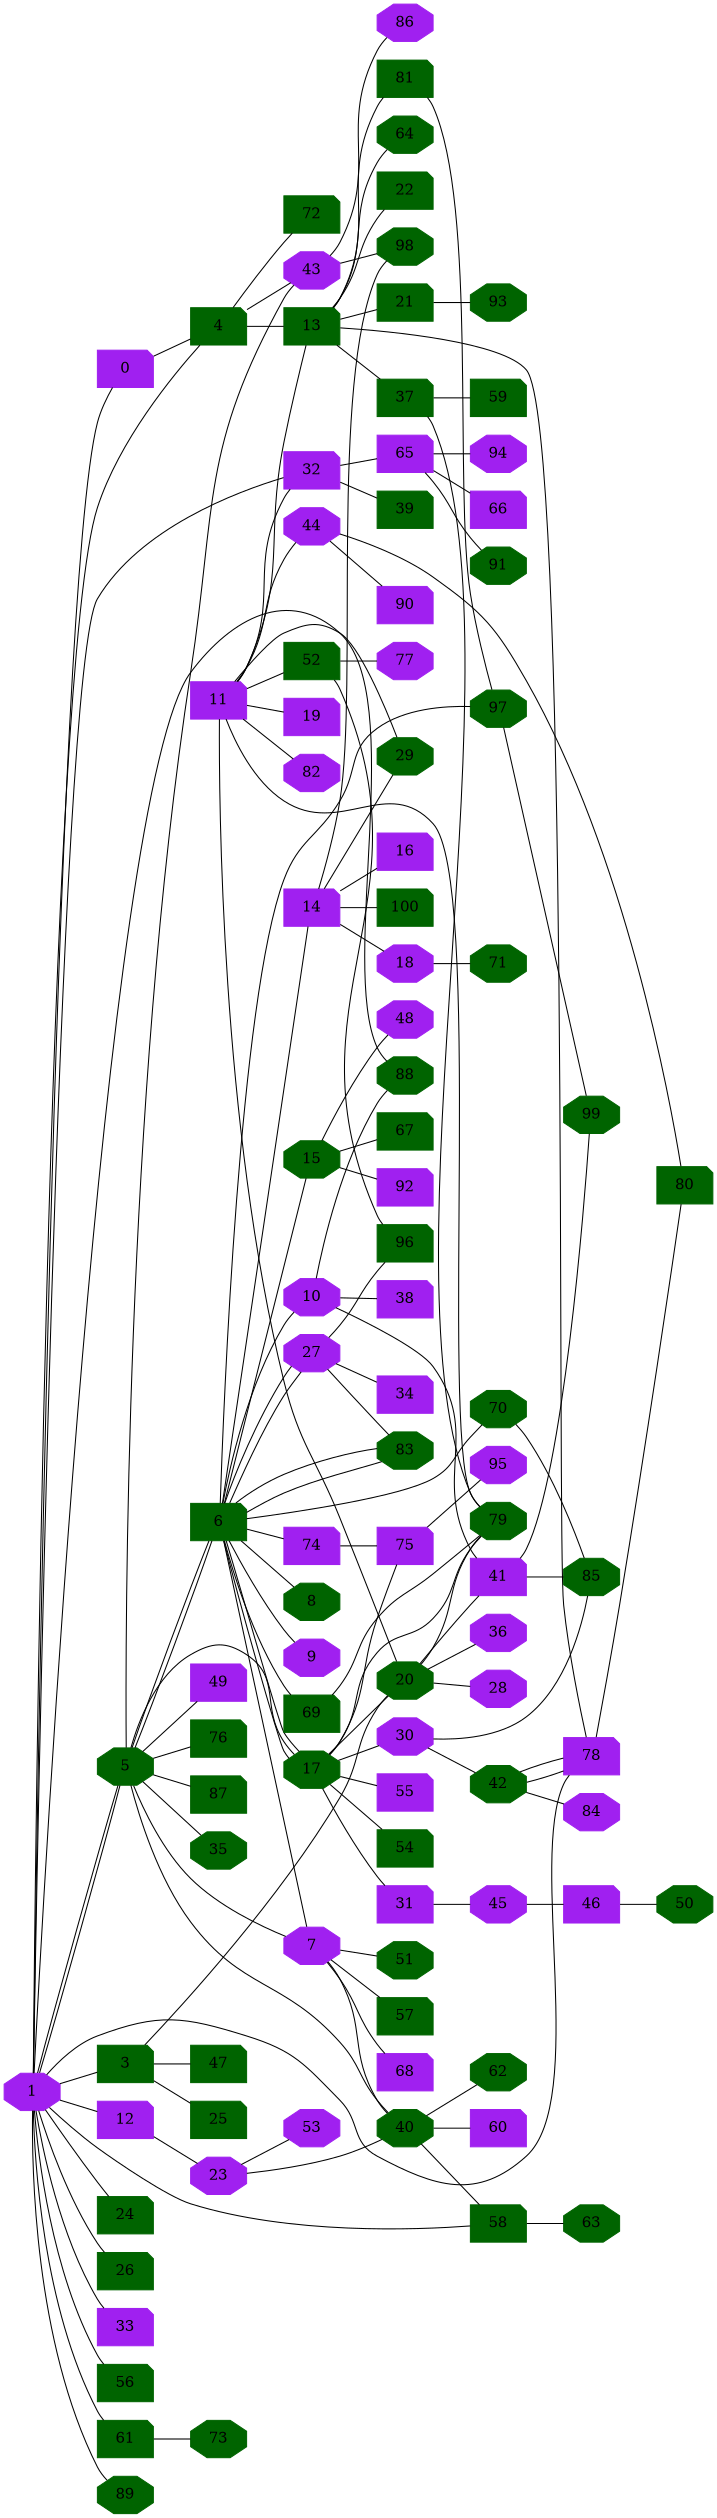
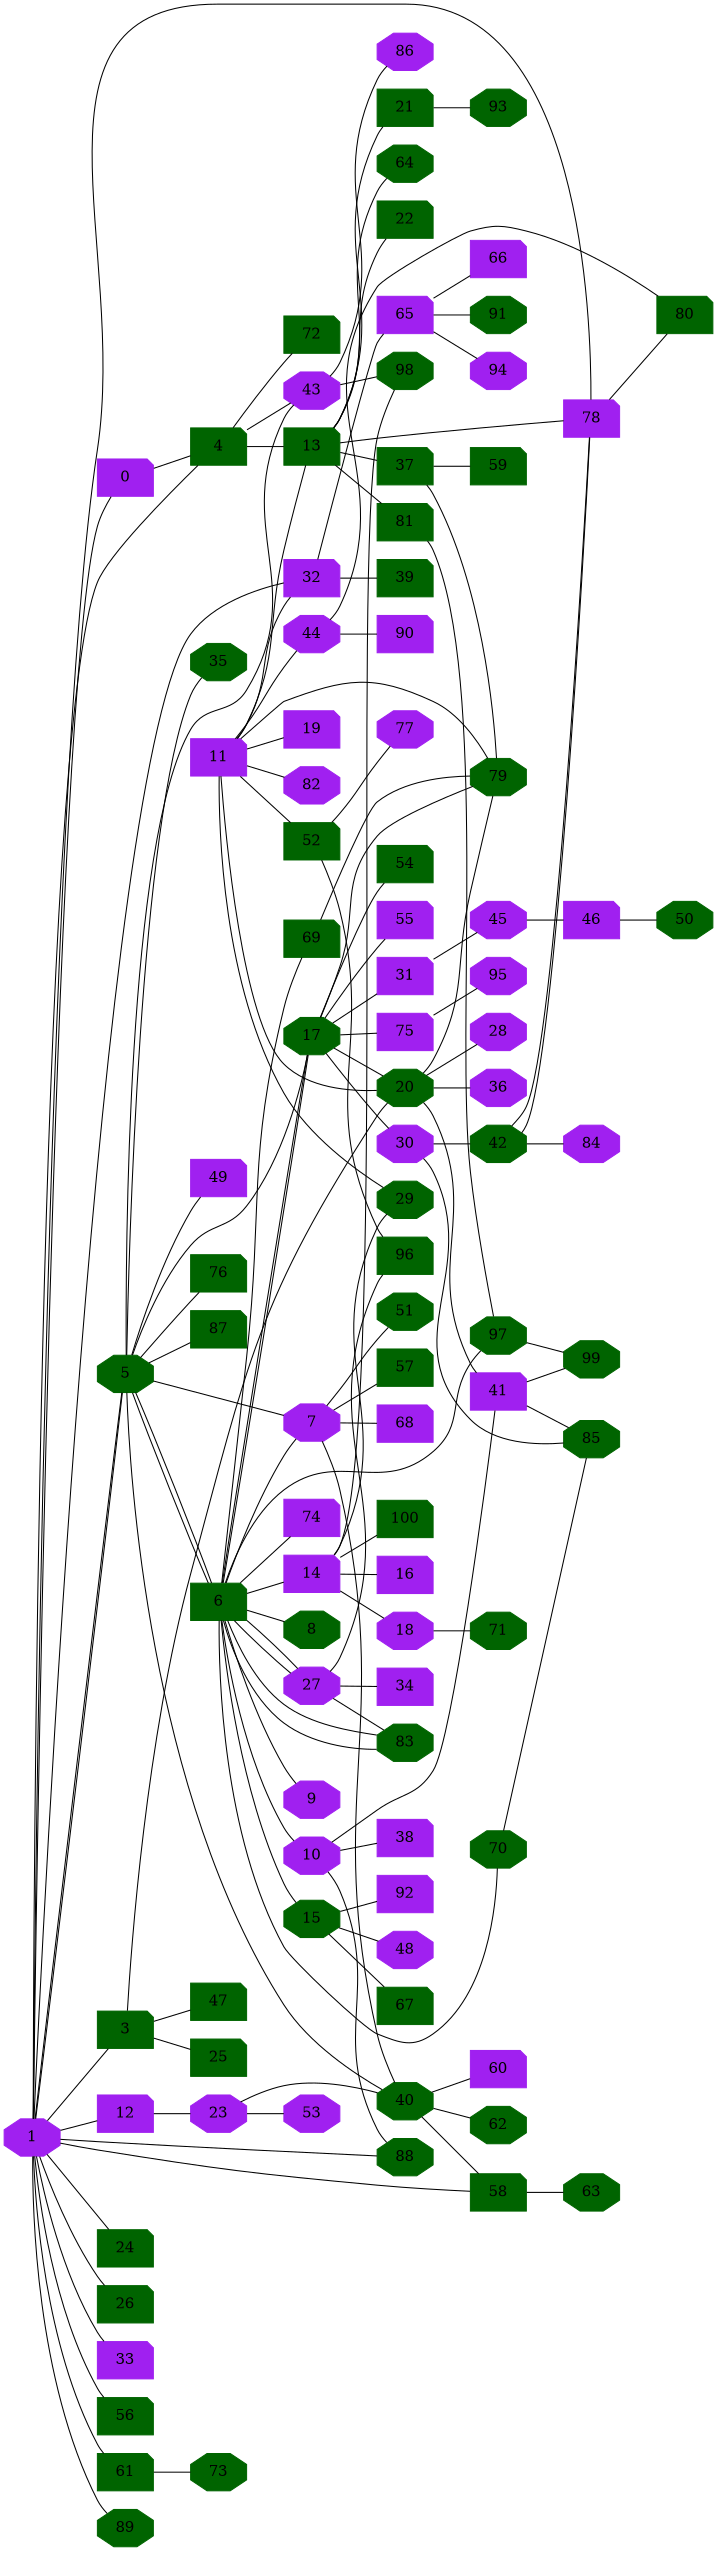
(359, 1546) -> none
